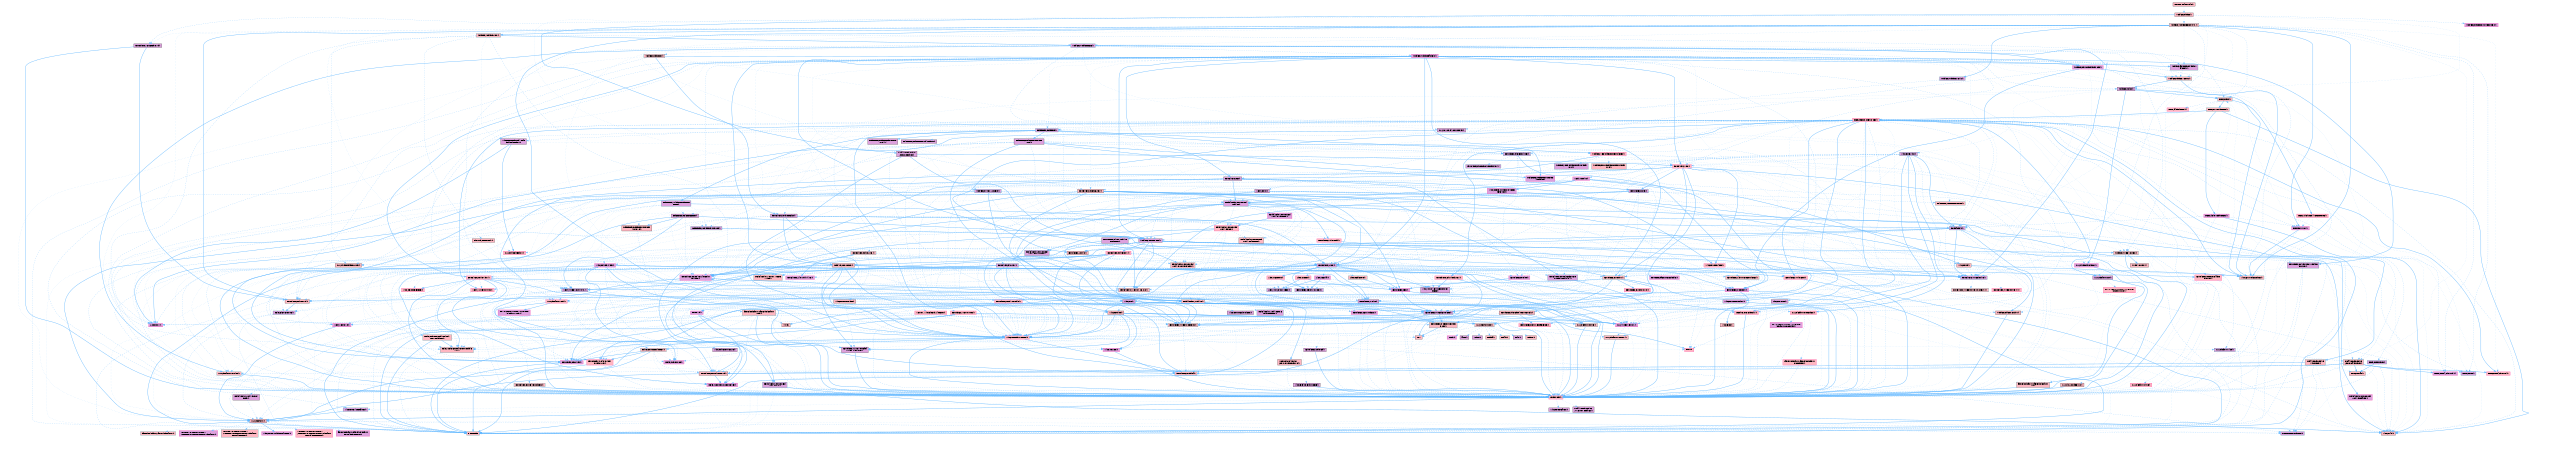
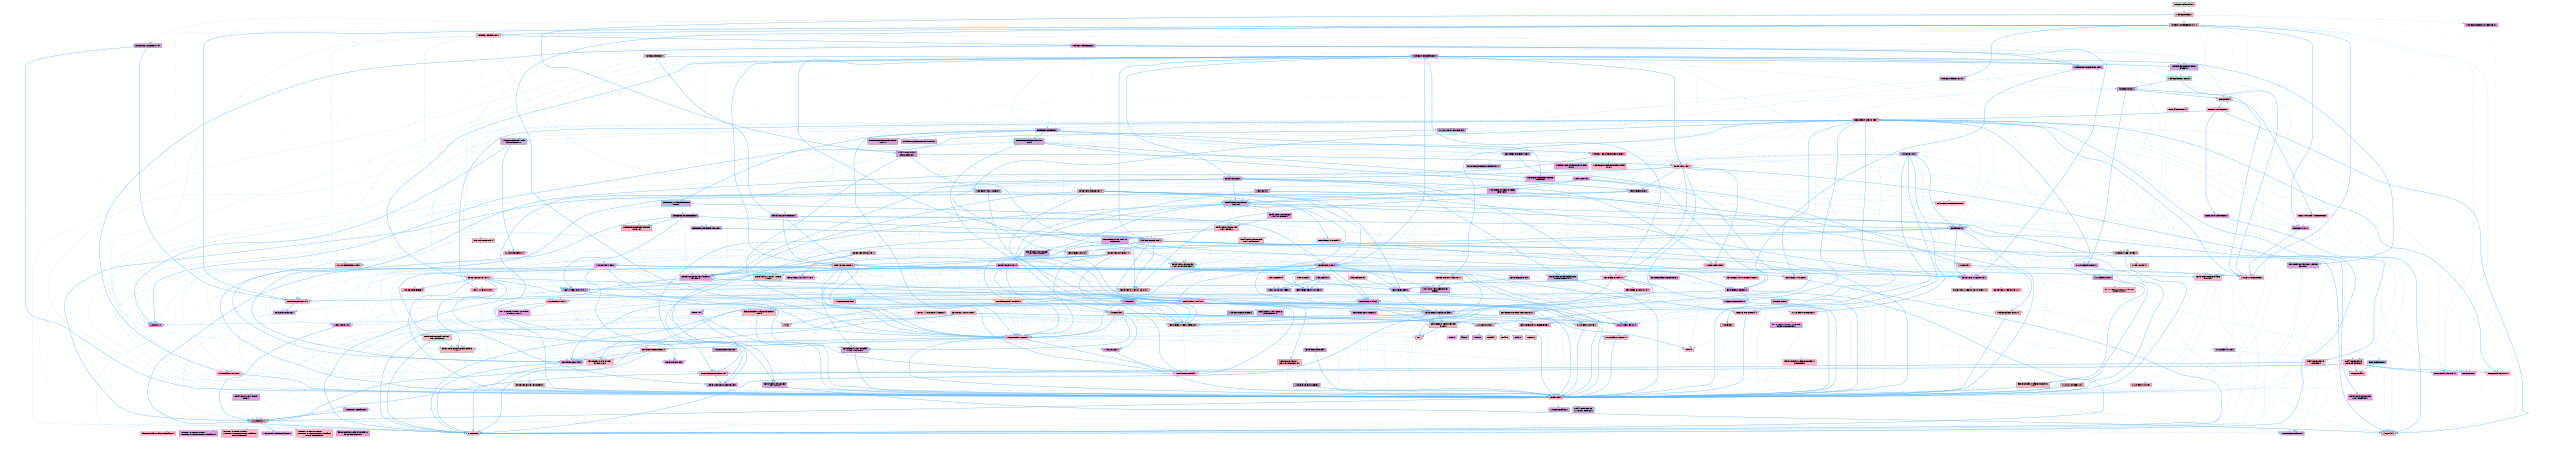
(2133, 73) -> none
(1433, 221) -> (1473, 201)
